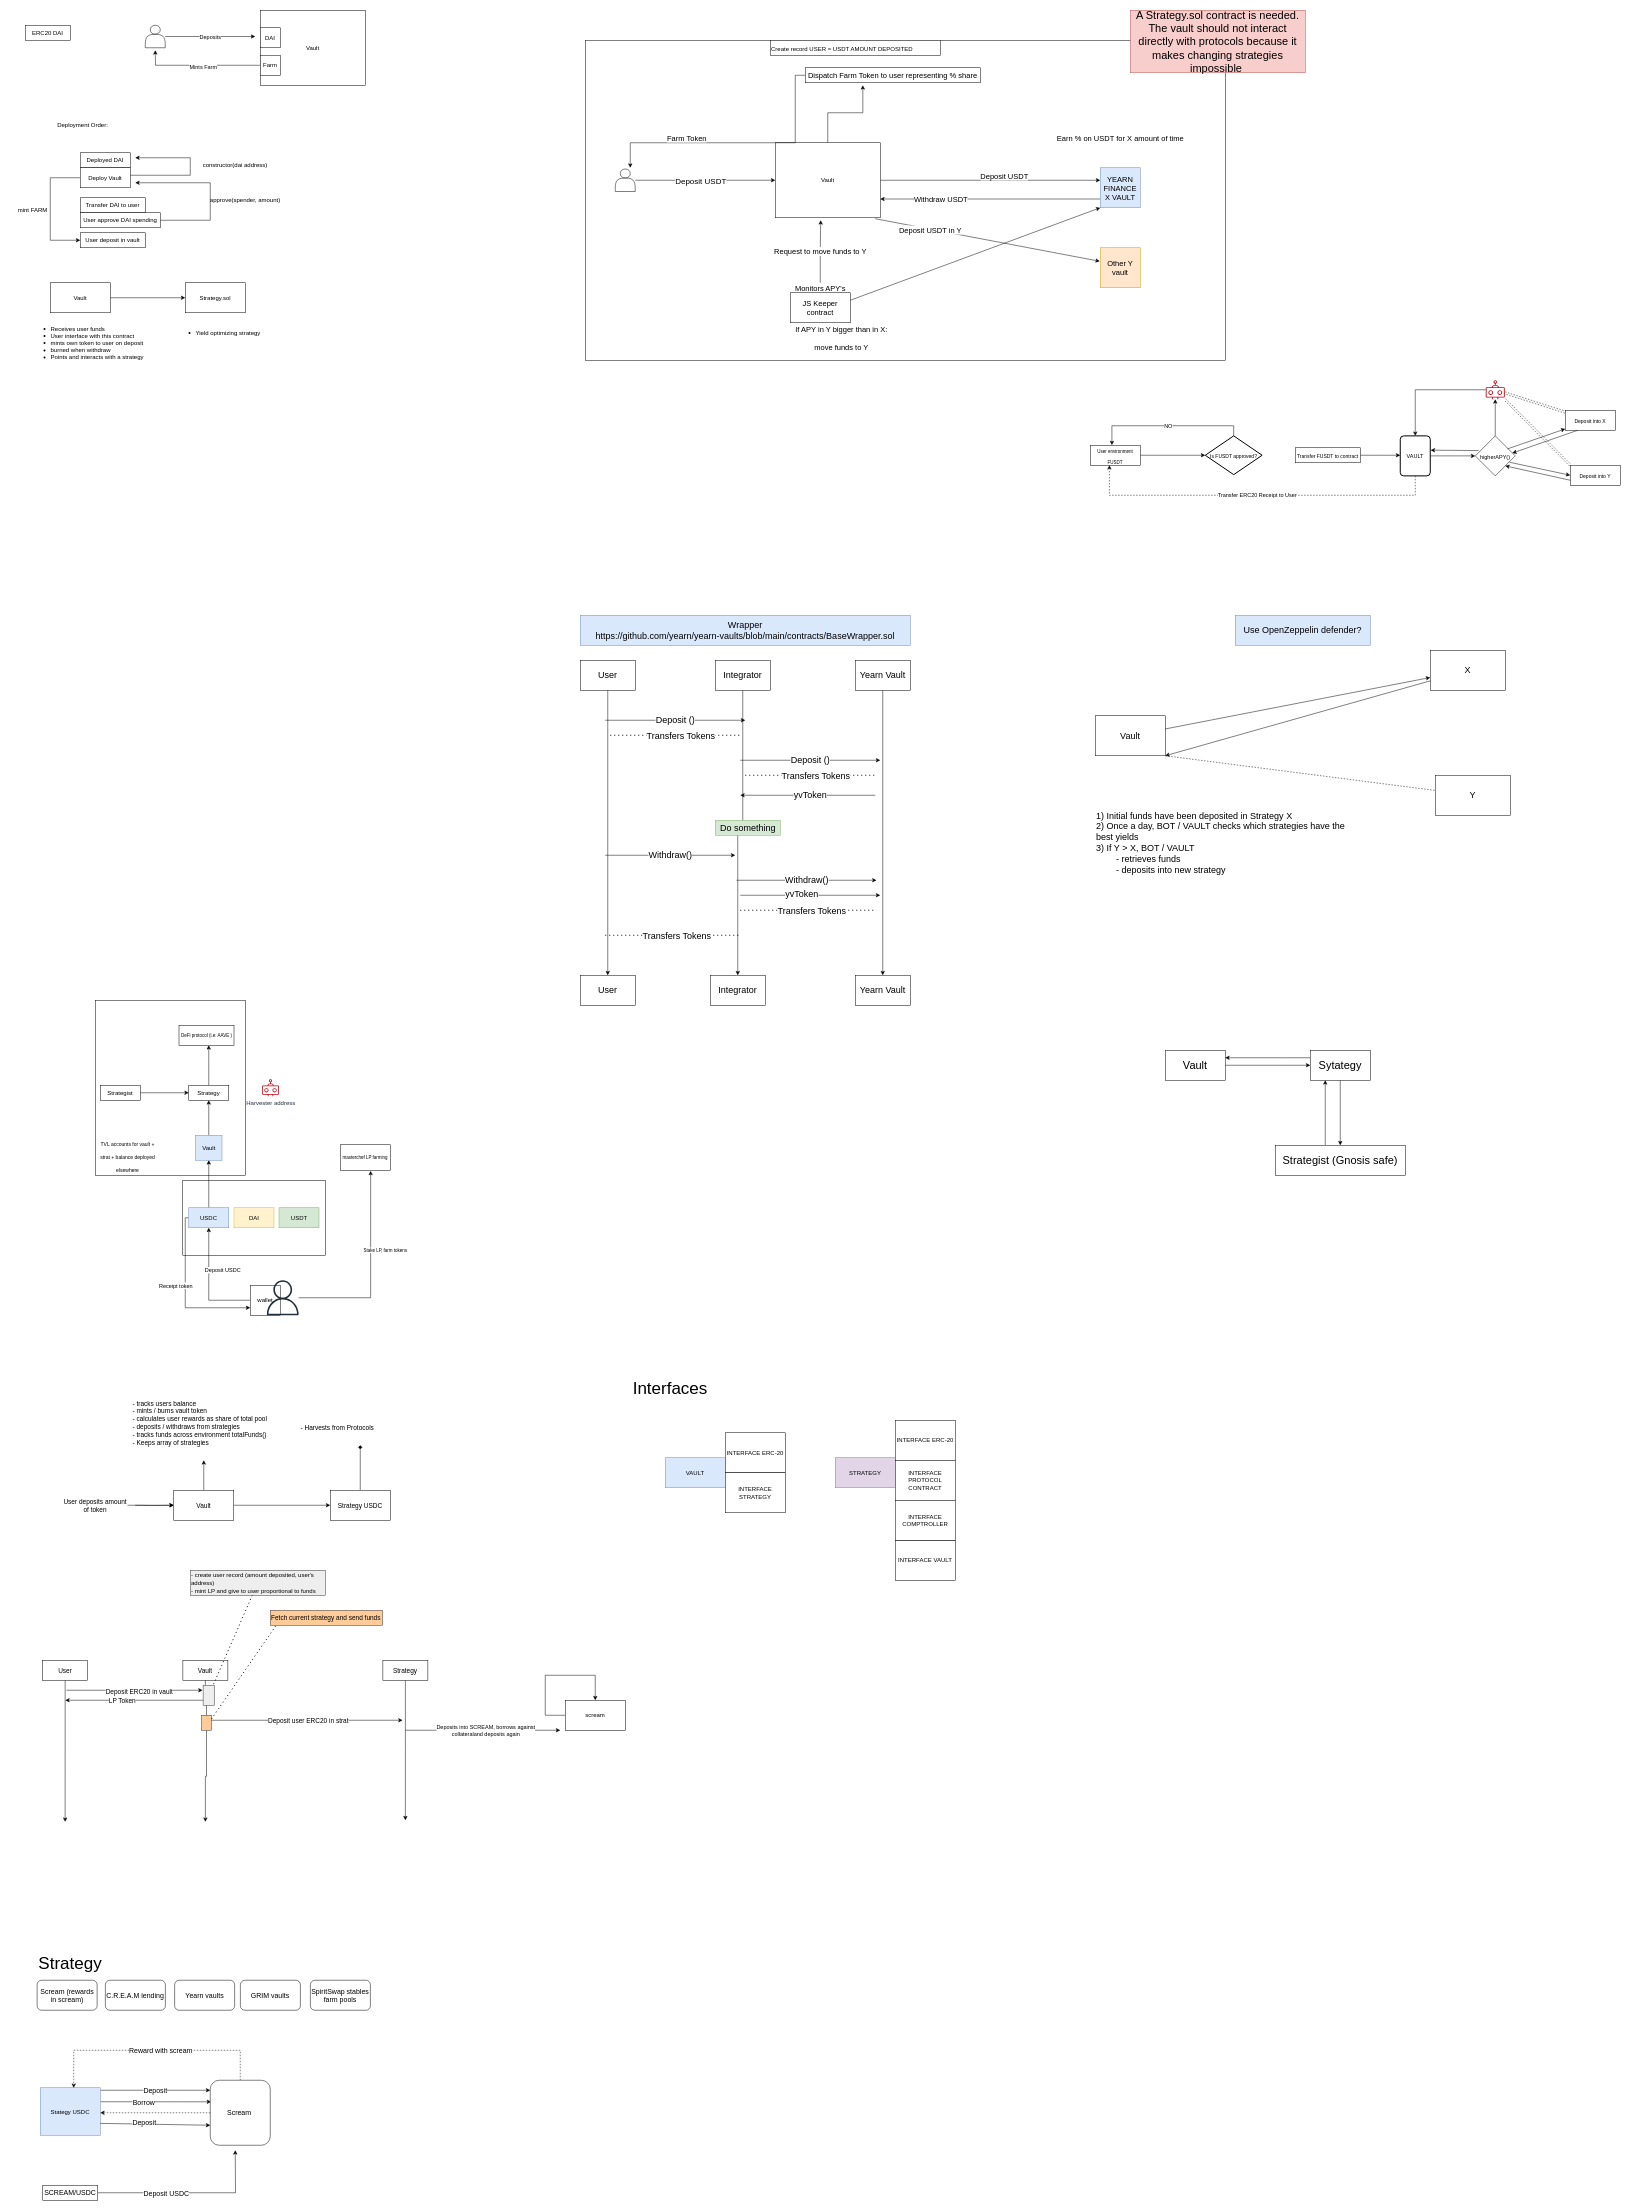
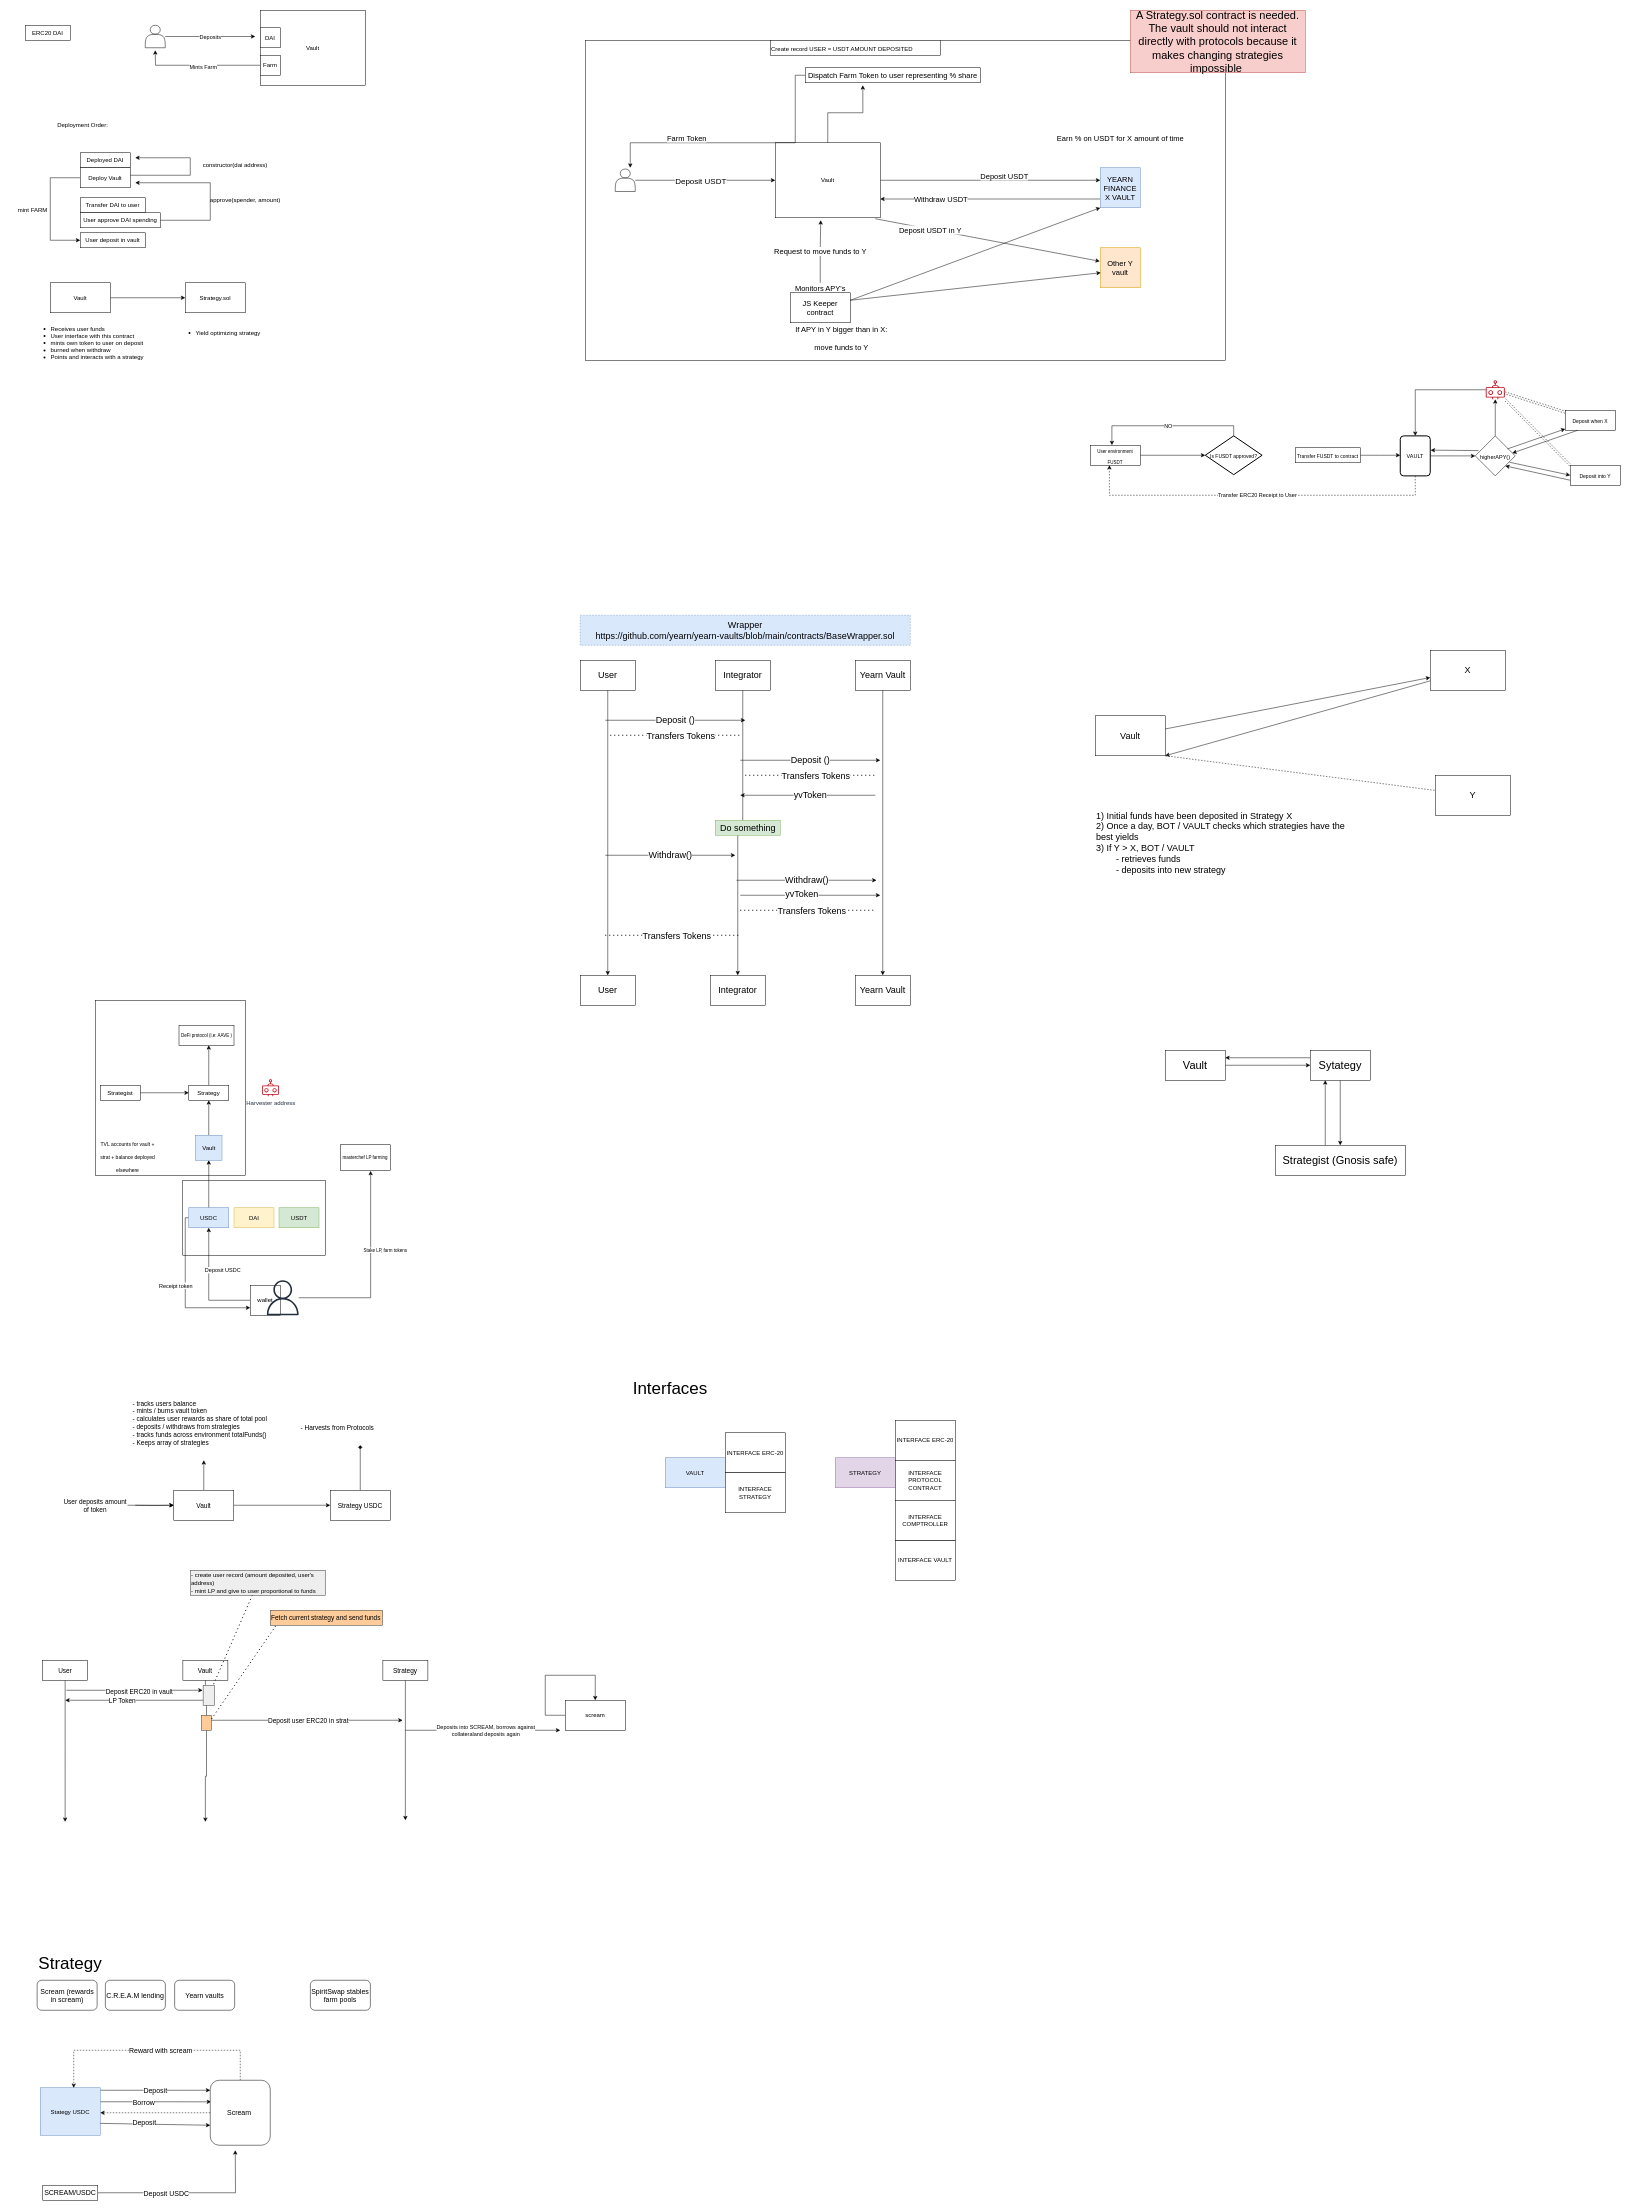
none -> (976, 286)
(1590, 420) -> (1590, 420)
(745, 630) -> (745, 630)
(1303, 630) -> none
(270, 1995) -> none
